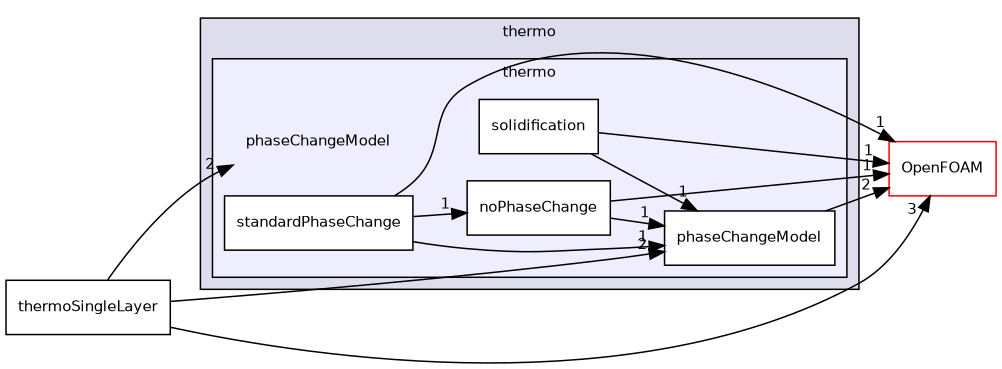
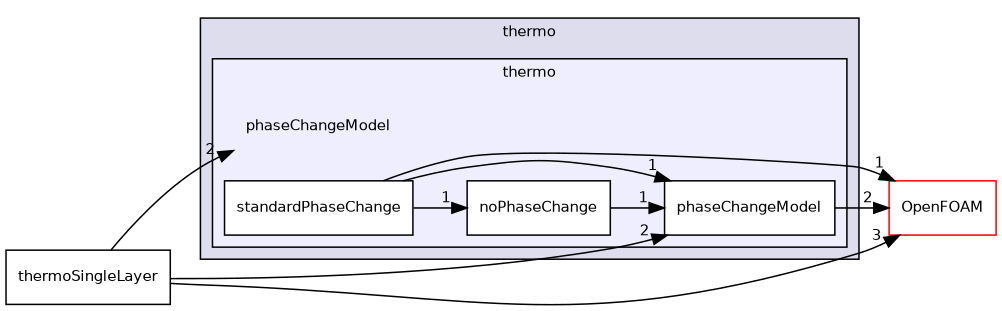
(539, 127) -> none
(742, 188) -> none
